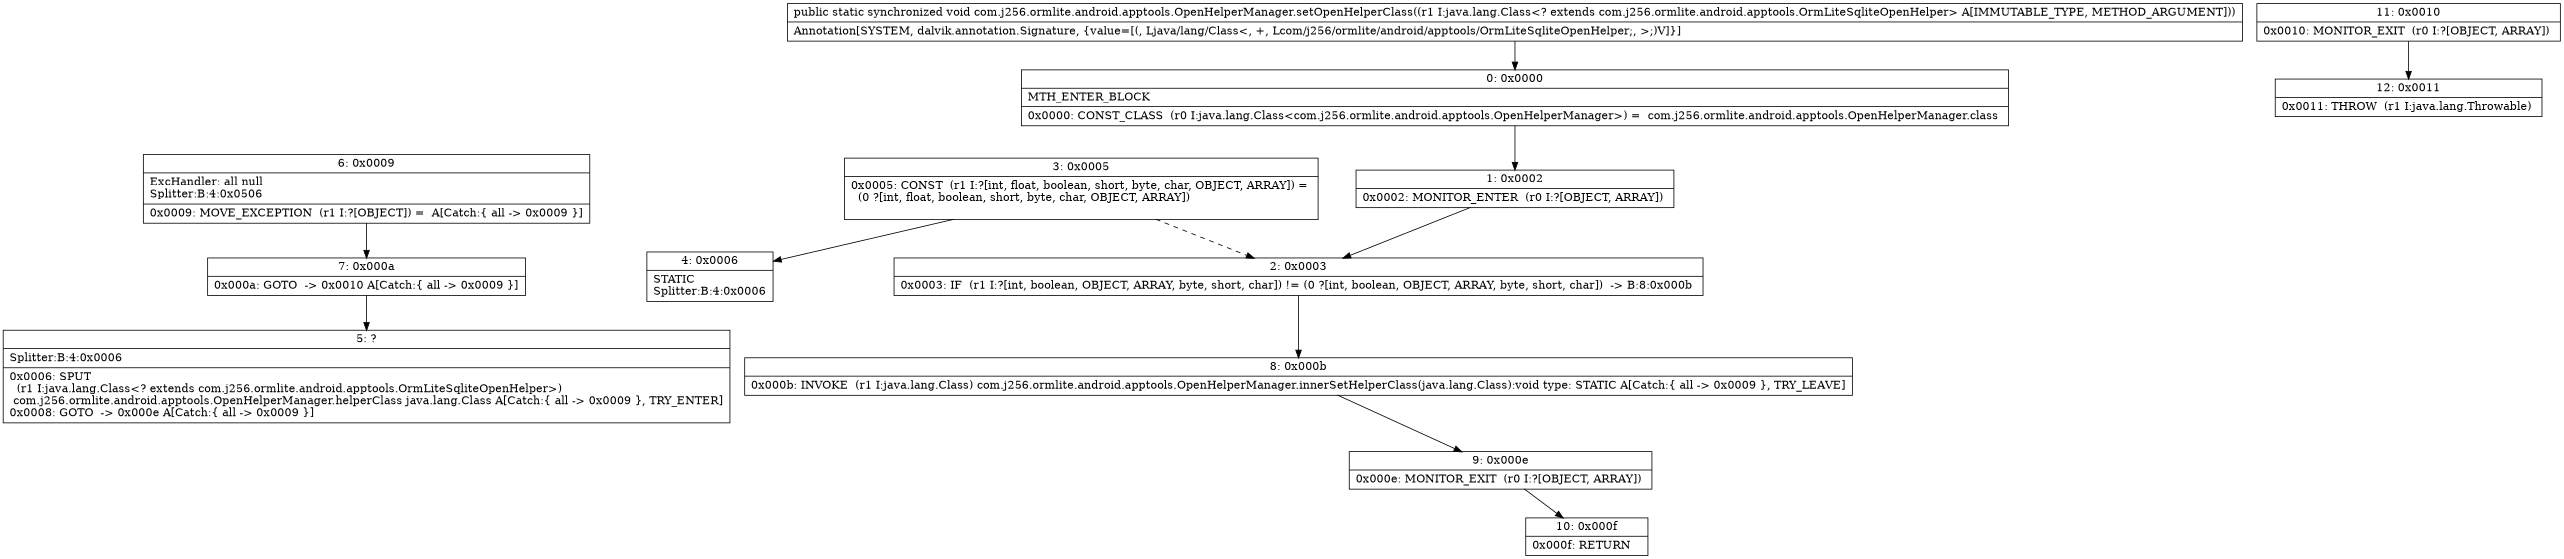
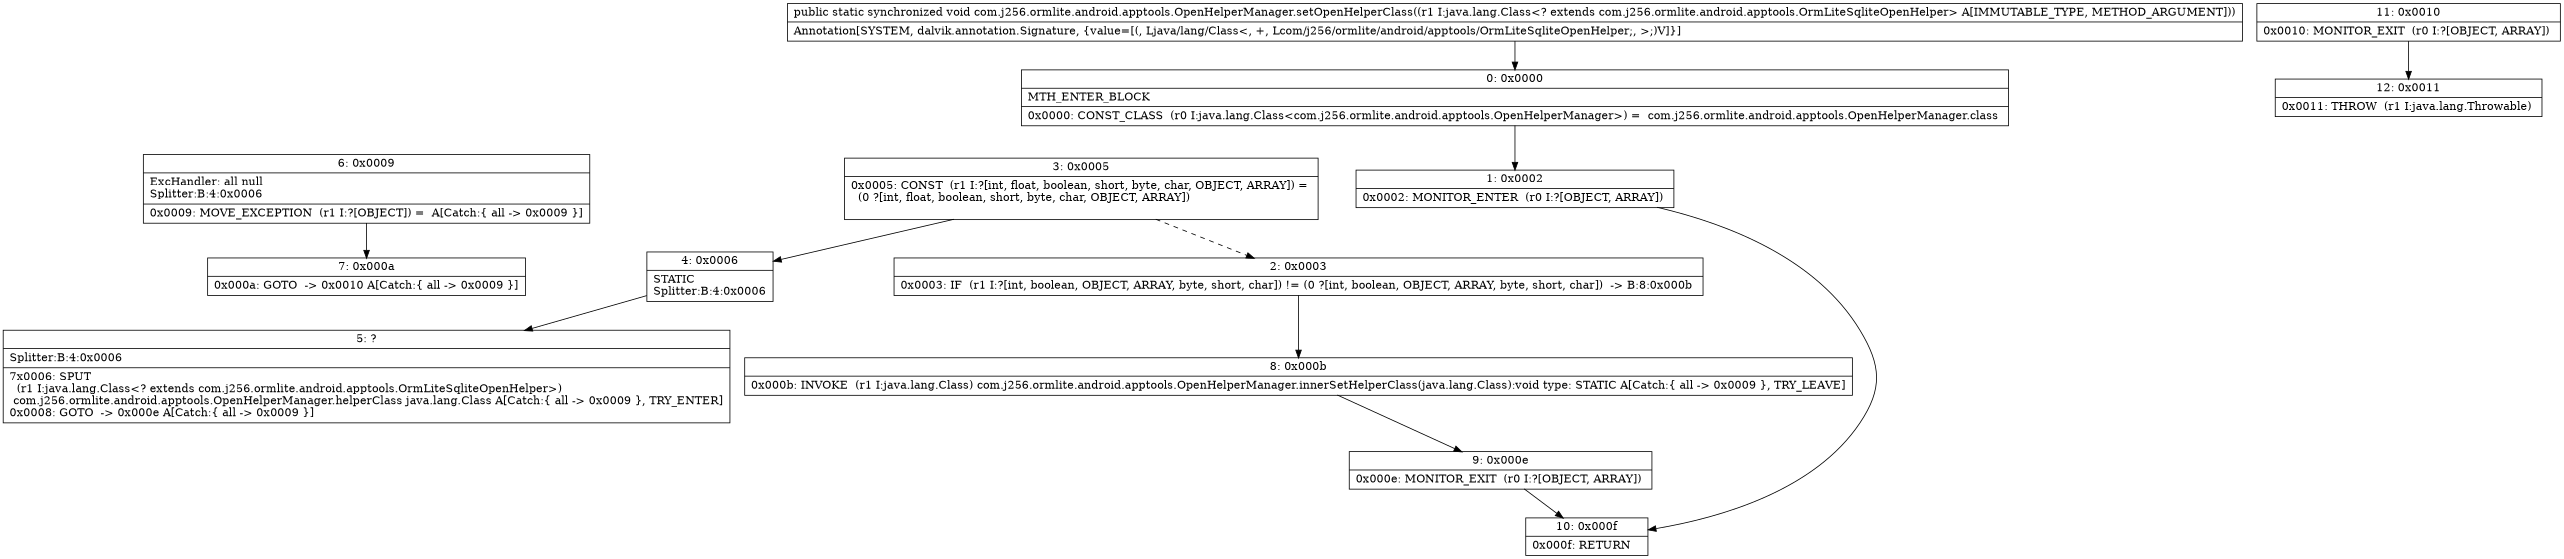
(206, 194) -> (206, 194)
(1411, 231) -> (1876, 373)
(367, 309) -> (589, 312)
(54, 377) -> (54, 377)
